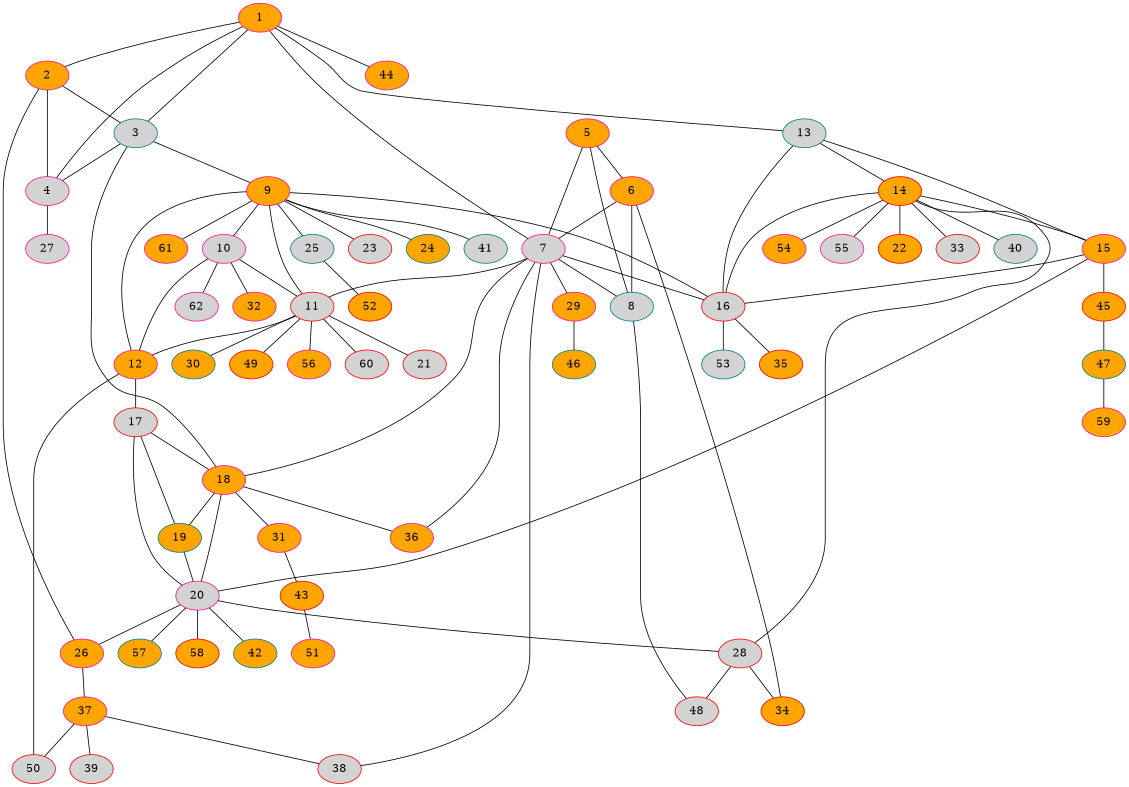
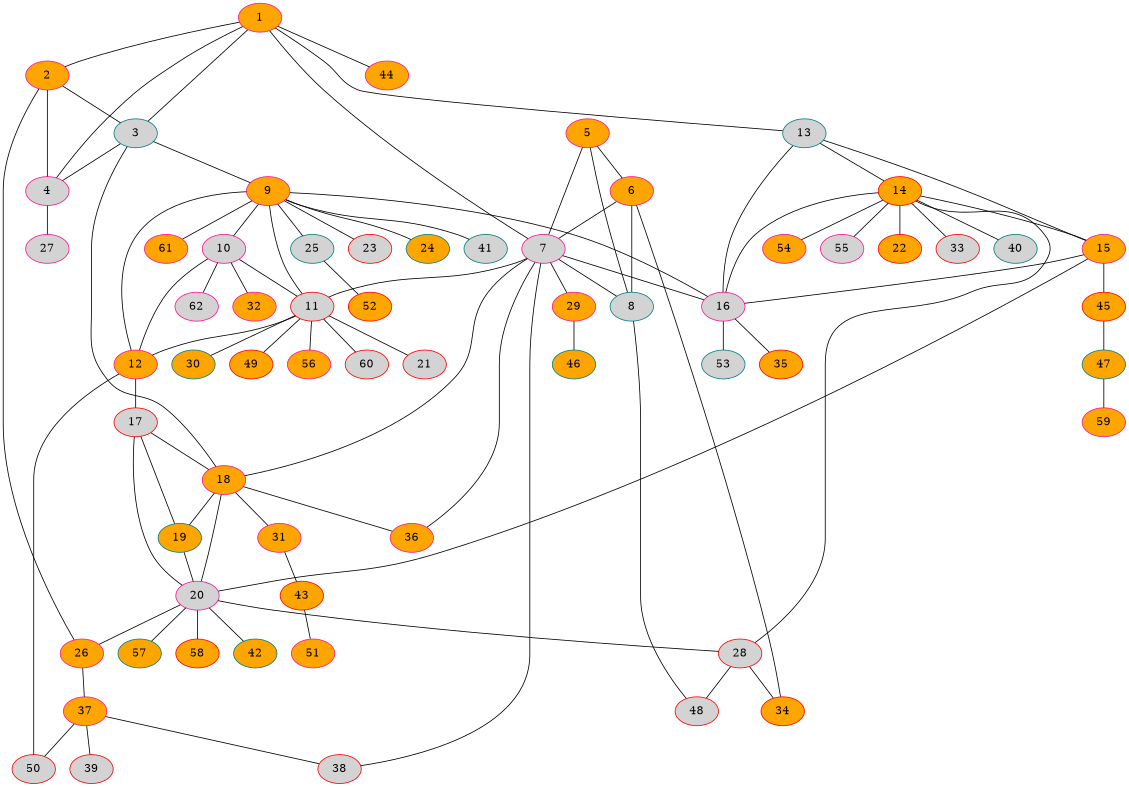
(723, 307) -> (723, 307)
